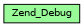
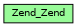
(42, 14) -> (38, 14)
